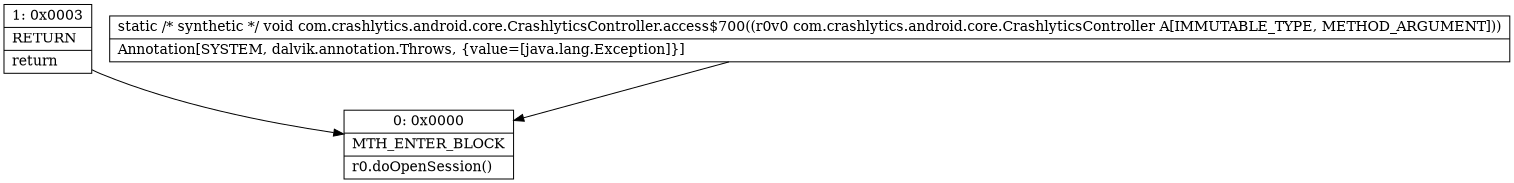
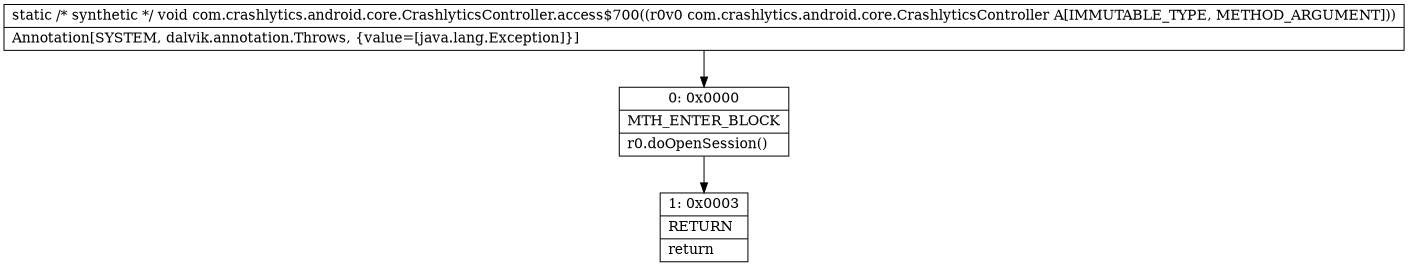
(211, 109) -> (704, 170)
